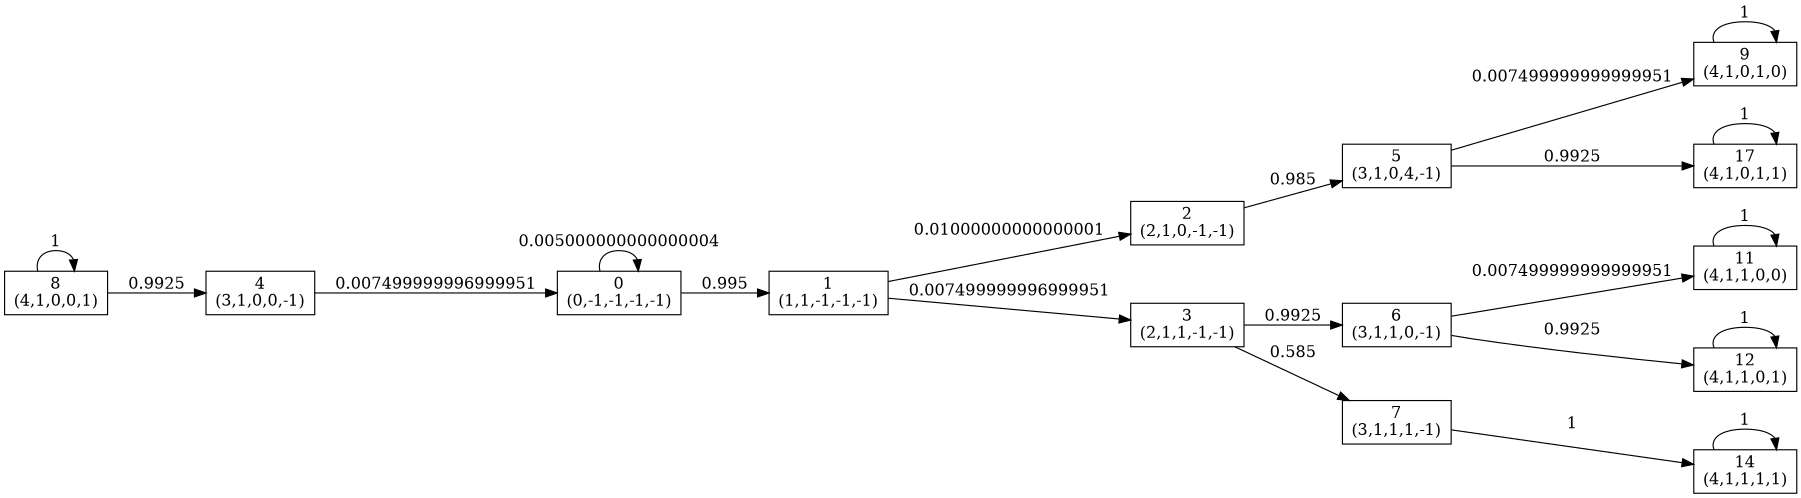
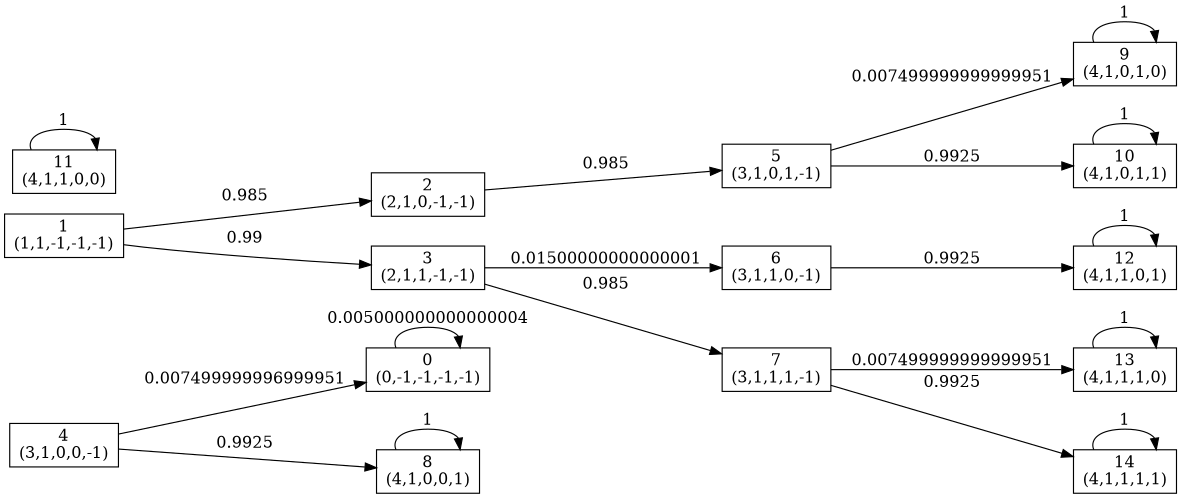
(1397, 166) -> (777, 166)
(1745, 166) -> (1125, 166)
(1009, 231) -> (245, 196)
(1009, 291) -> (245, 239)
(151, 293) -> (242, 458)
(719, 293) -> none
(1567, 297) -> none
(1293, 316) -> (606, 259)
(1293, 353) -> (606, 284)
none -> (1125, 370)
(1572, 424) -> (952, 383)
